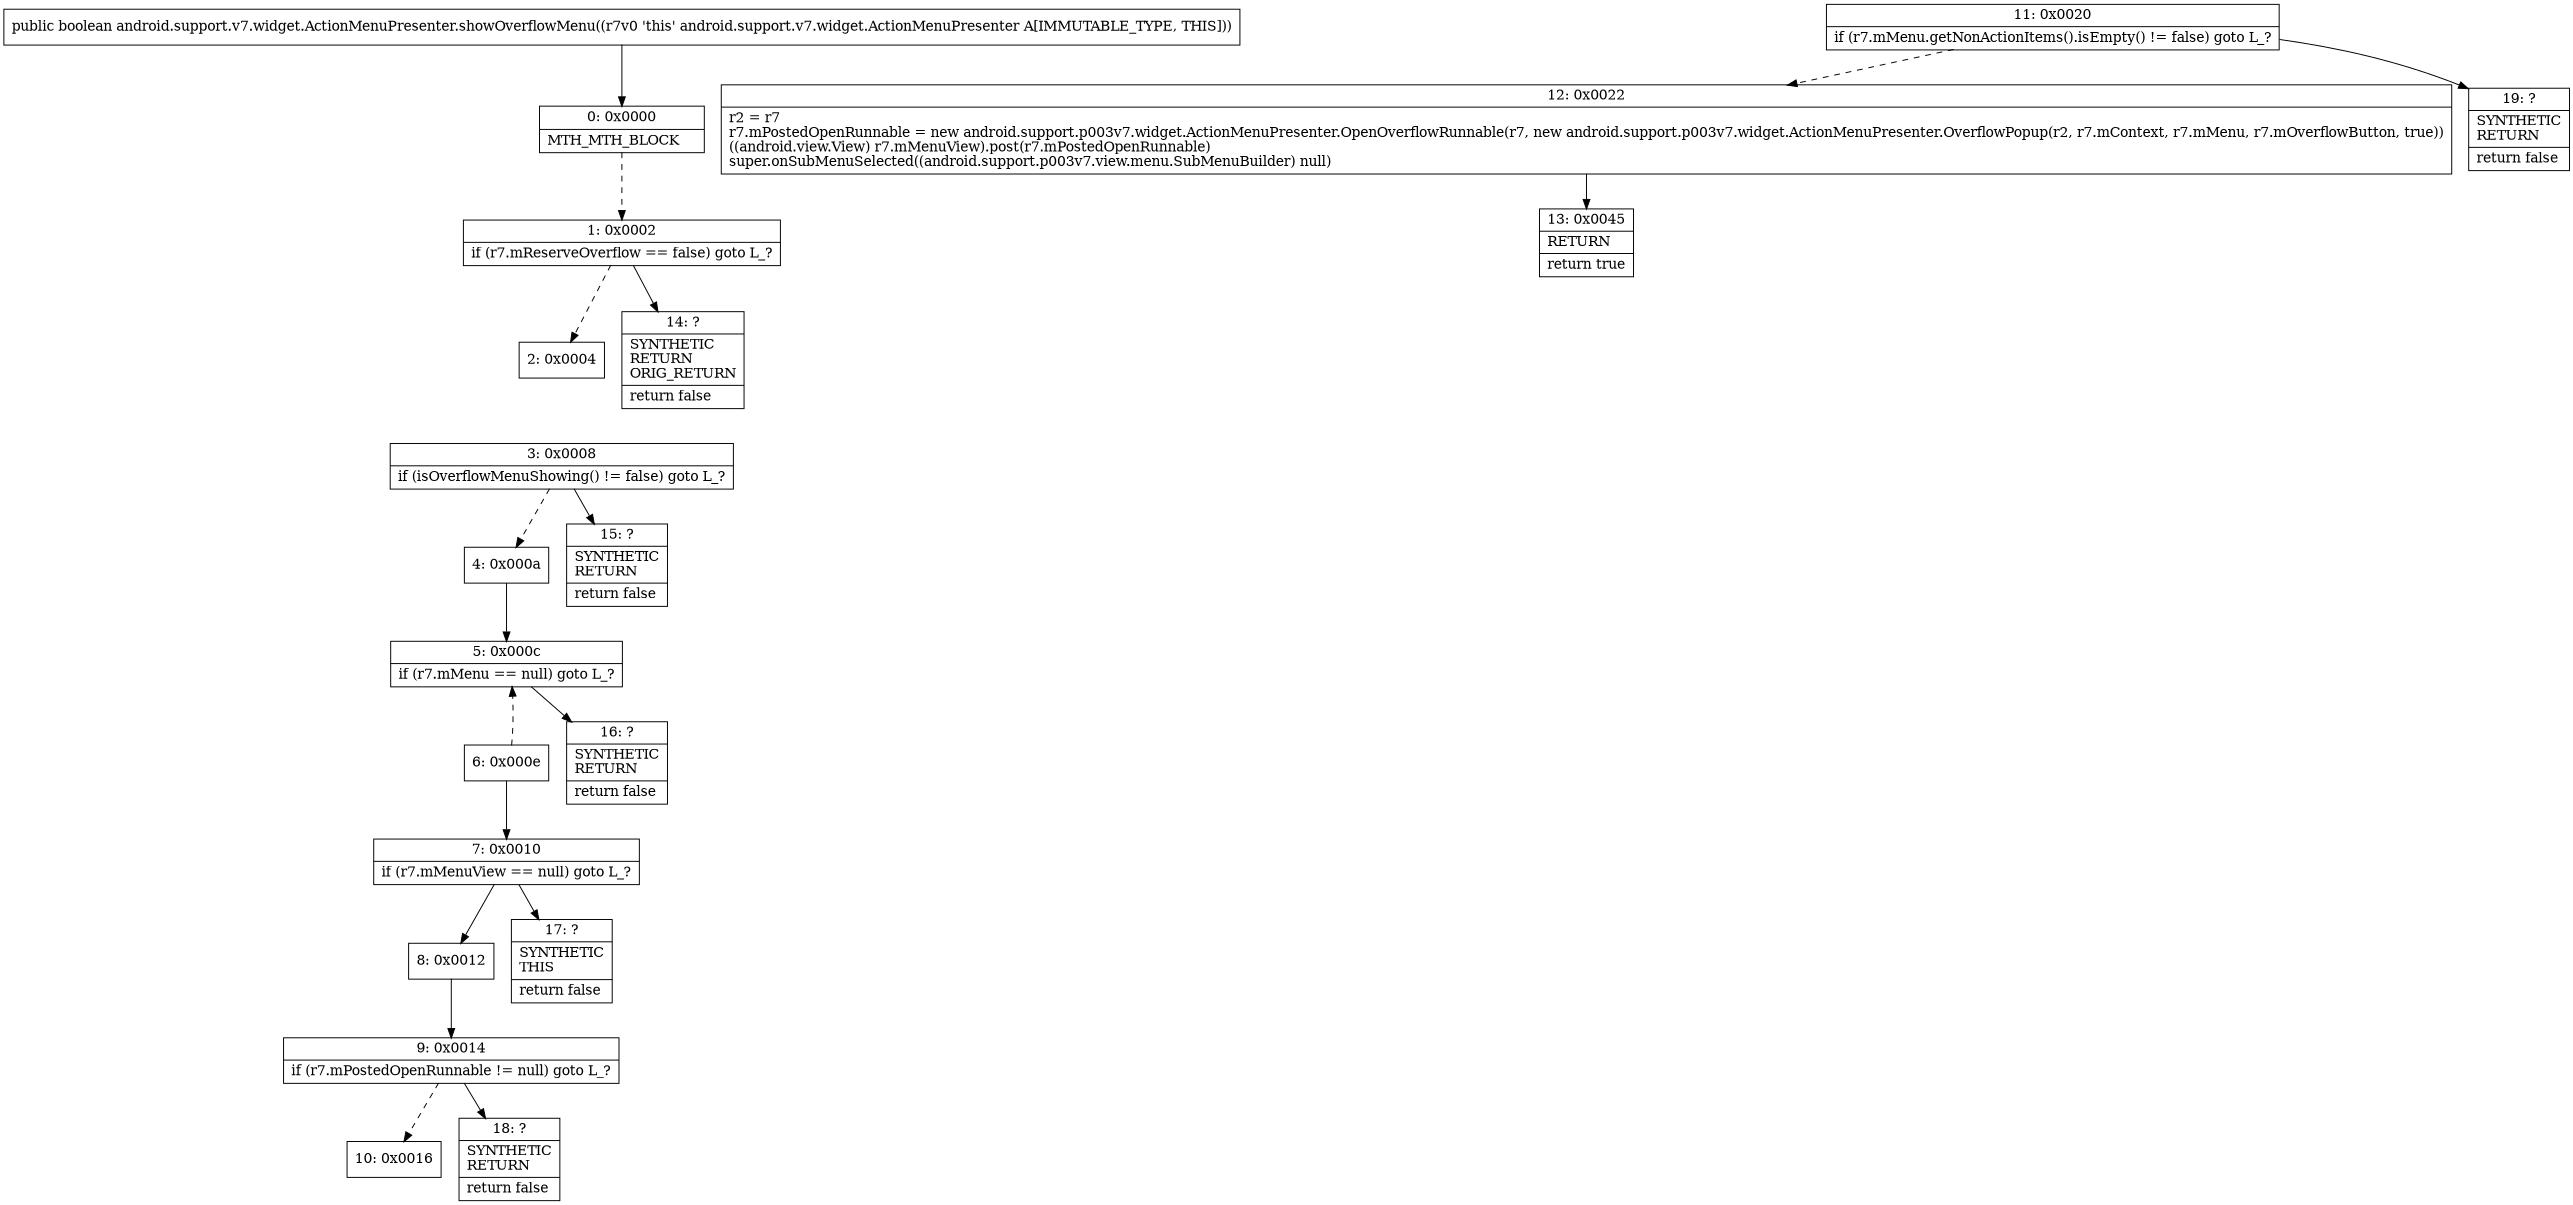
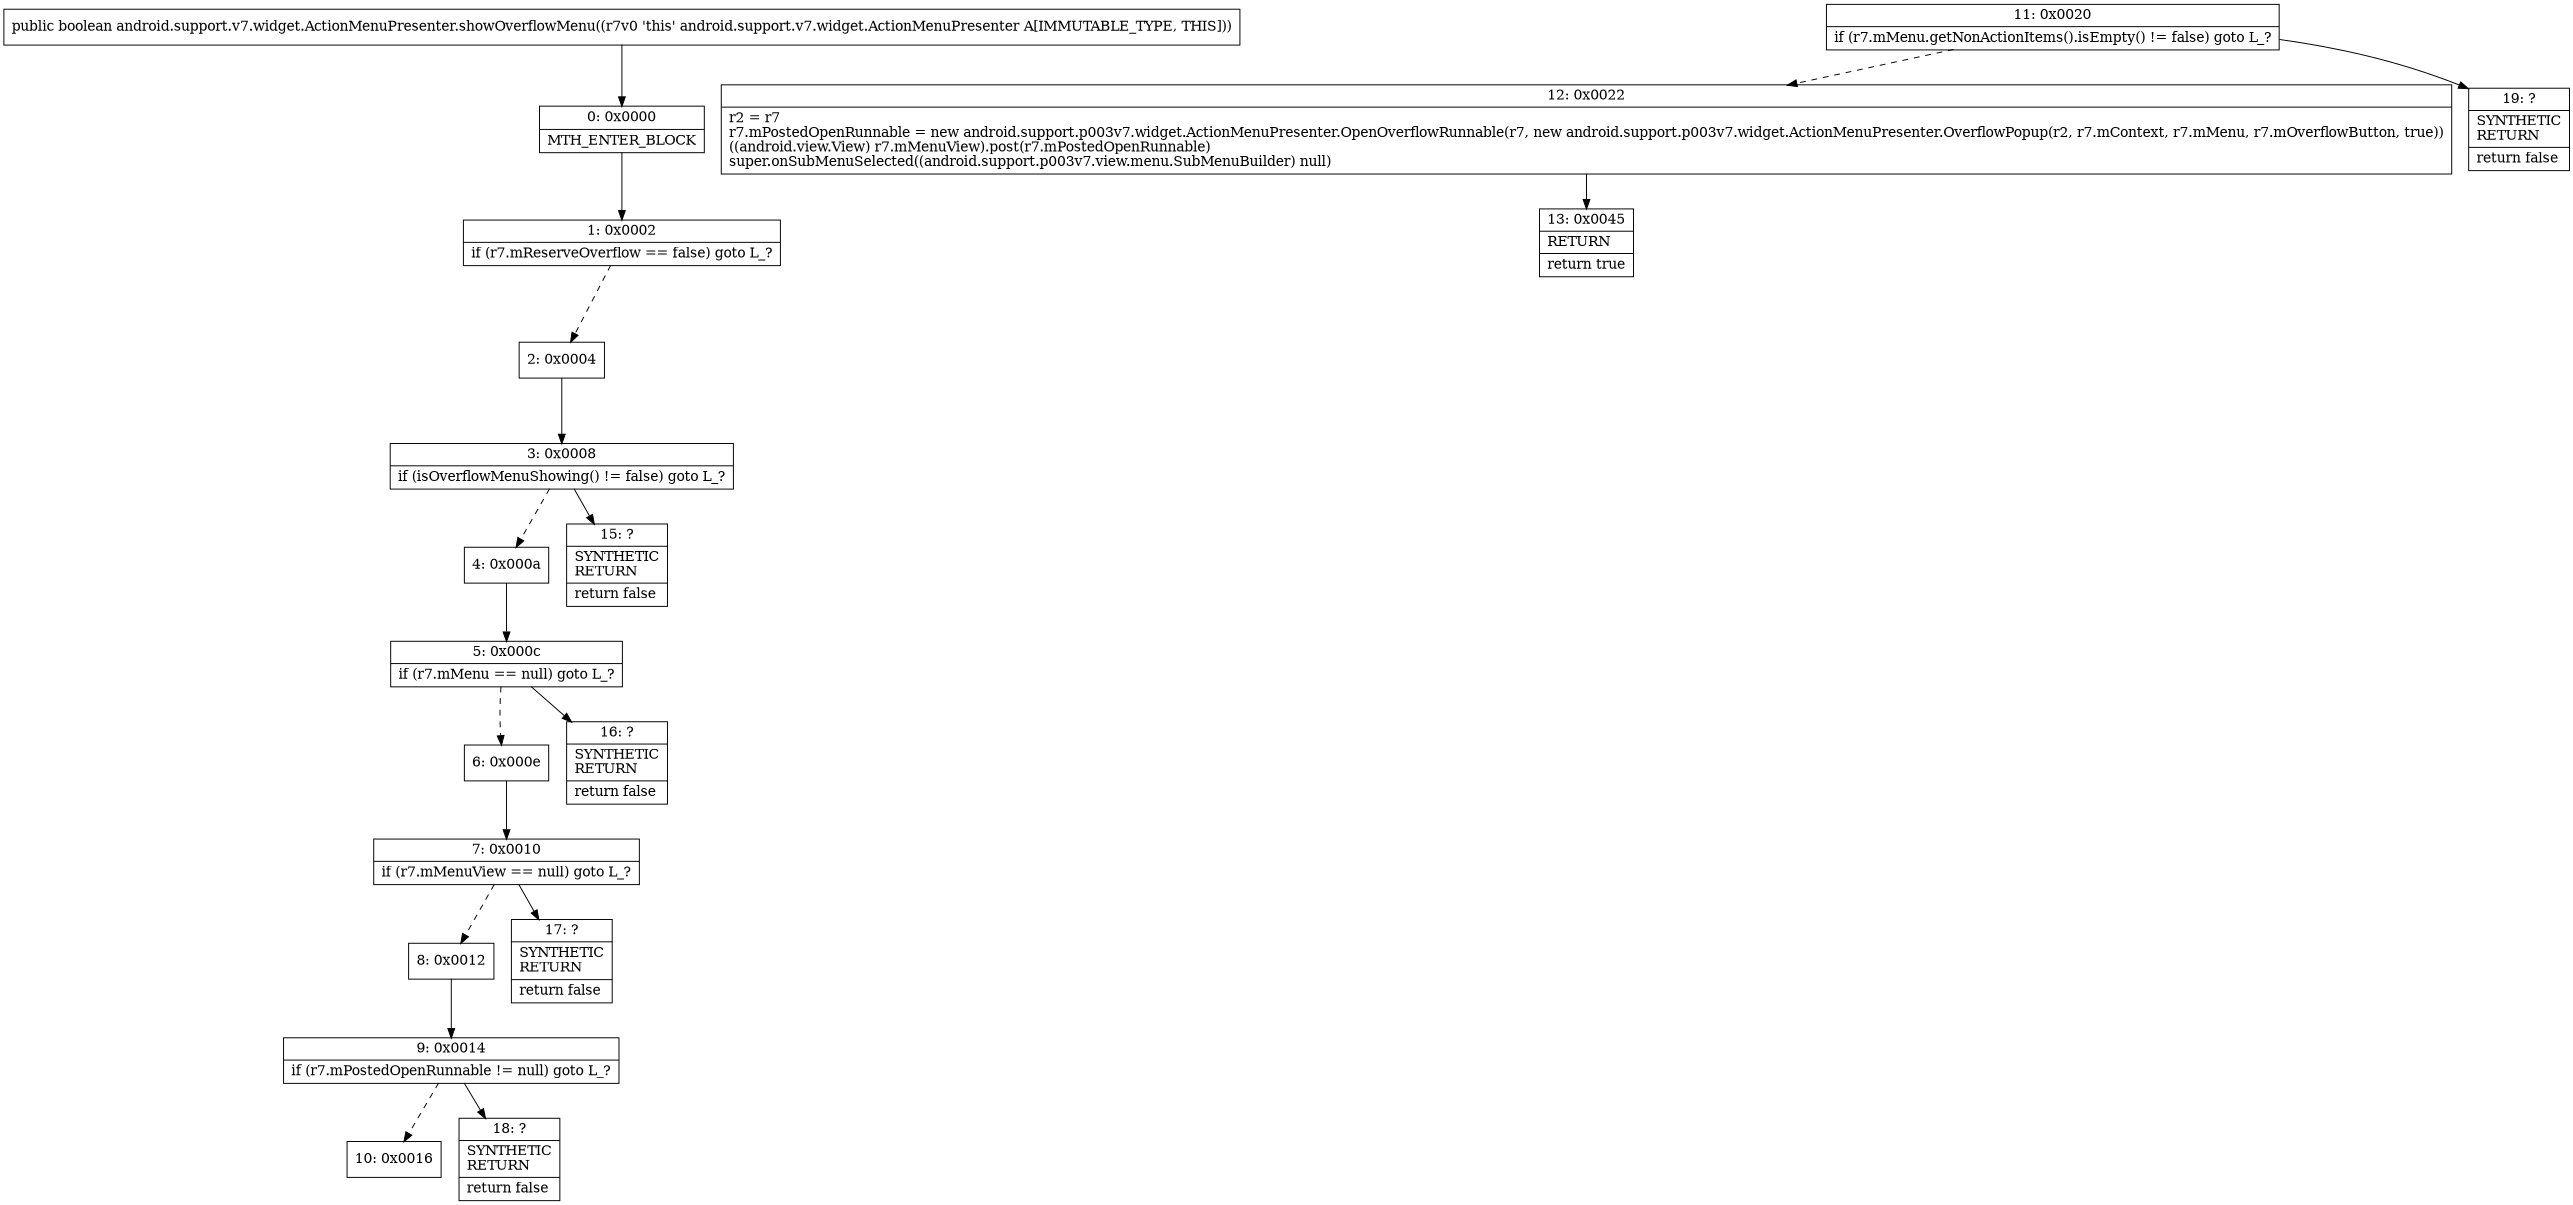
(613, 141) -> (622, 141)
(622, 181) -> (622, 181)
(683, 360) -> none
none -> (562, 406)
(513, 721) -> (500, 711)
(480, 910) -> (480, 910)
(537, 968) -> (551, 968)
